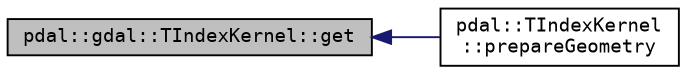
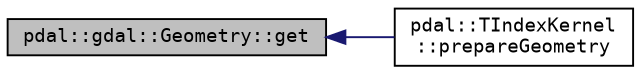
(190, 37) -> (167, 37)
